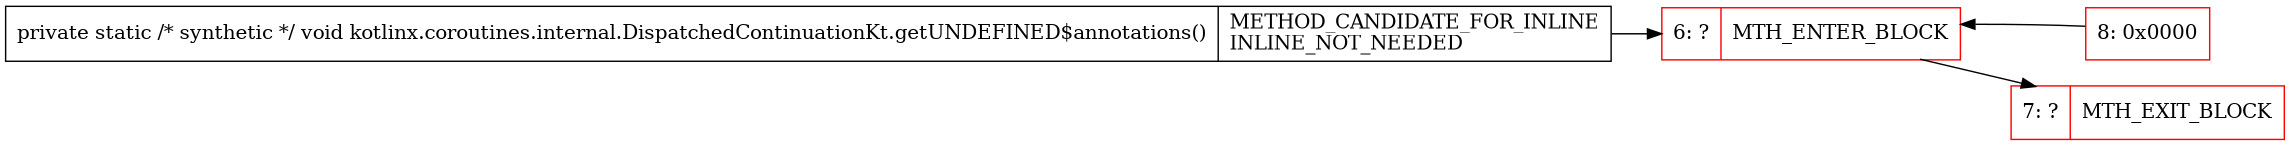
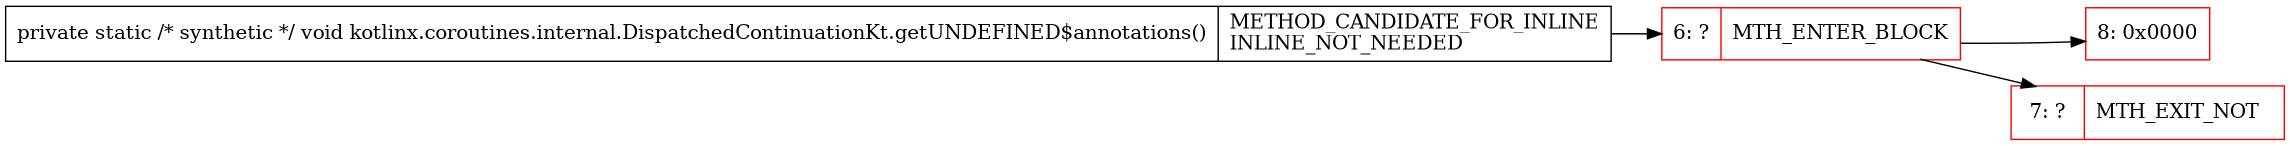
(2030, 25) -> (2016, 43)
(2177, 112) -> (2177, 112)
